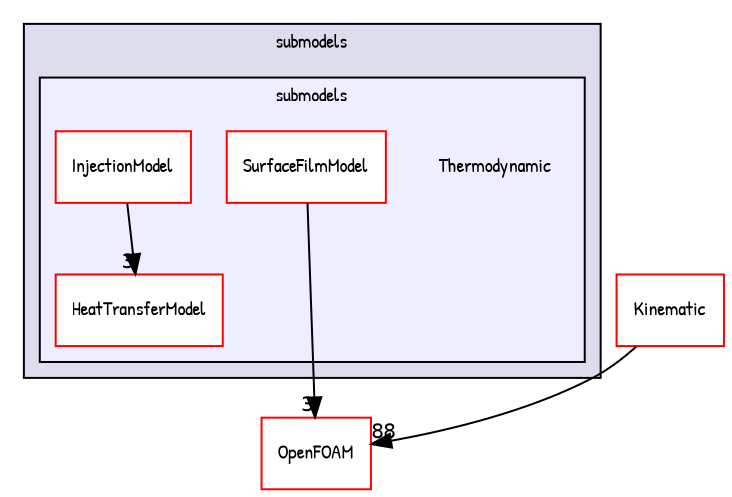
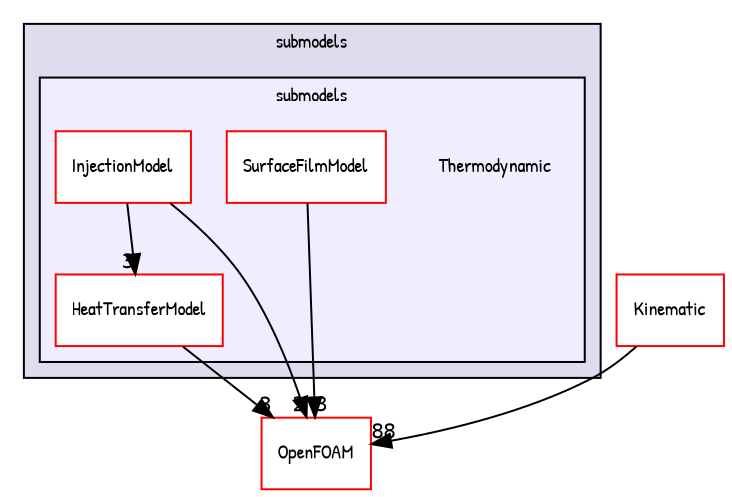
none -> (251, 290)
none -> (238, 390)
